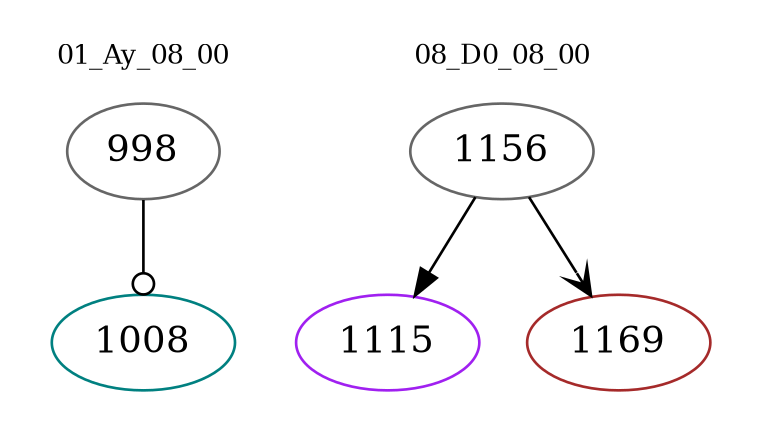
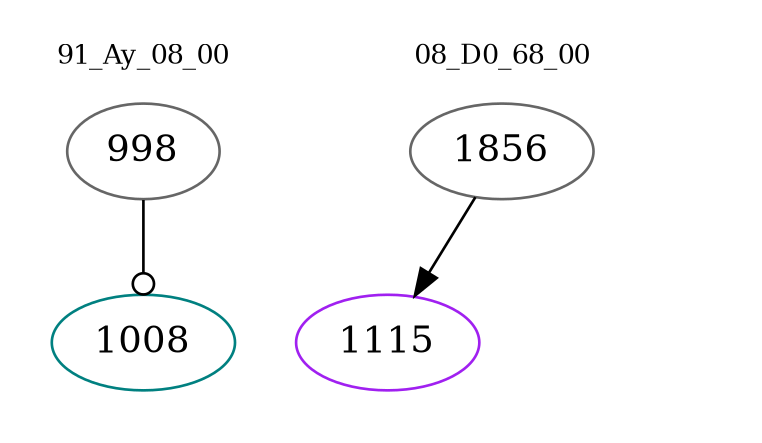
(143, 57) -> (143, 57)
(503, 57) -> (503, 57)
(502, 151) -> (502, 151)
(619, 343) -> none
